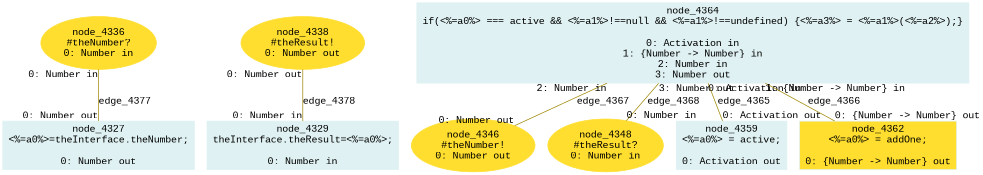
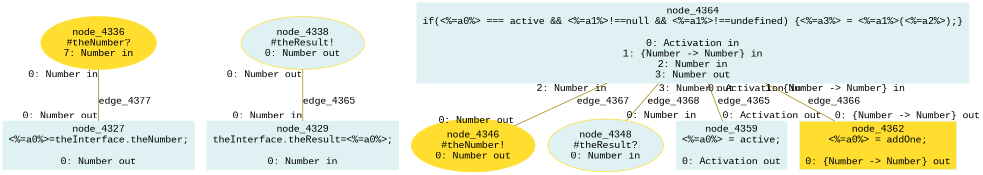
(99, 43) -> (99, 43)
(303, 43) -> (303, 43)
(329, 101) -> (329, 101)
(606, 145) -> (606, 145)
